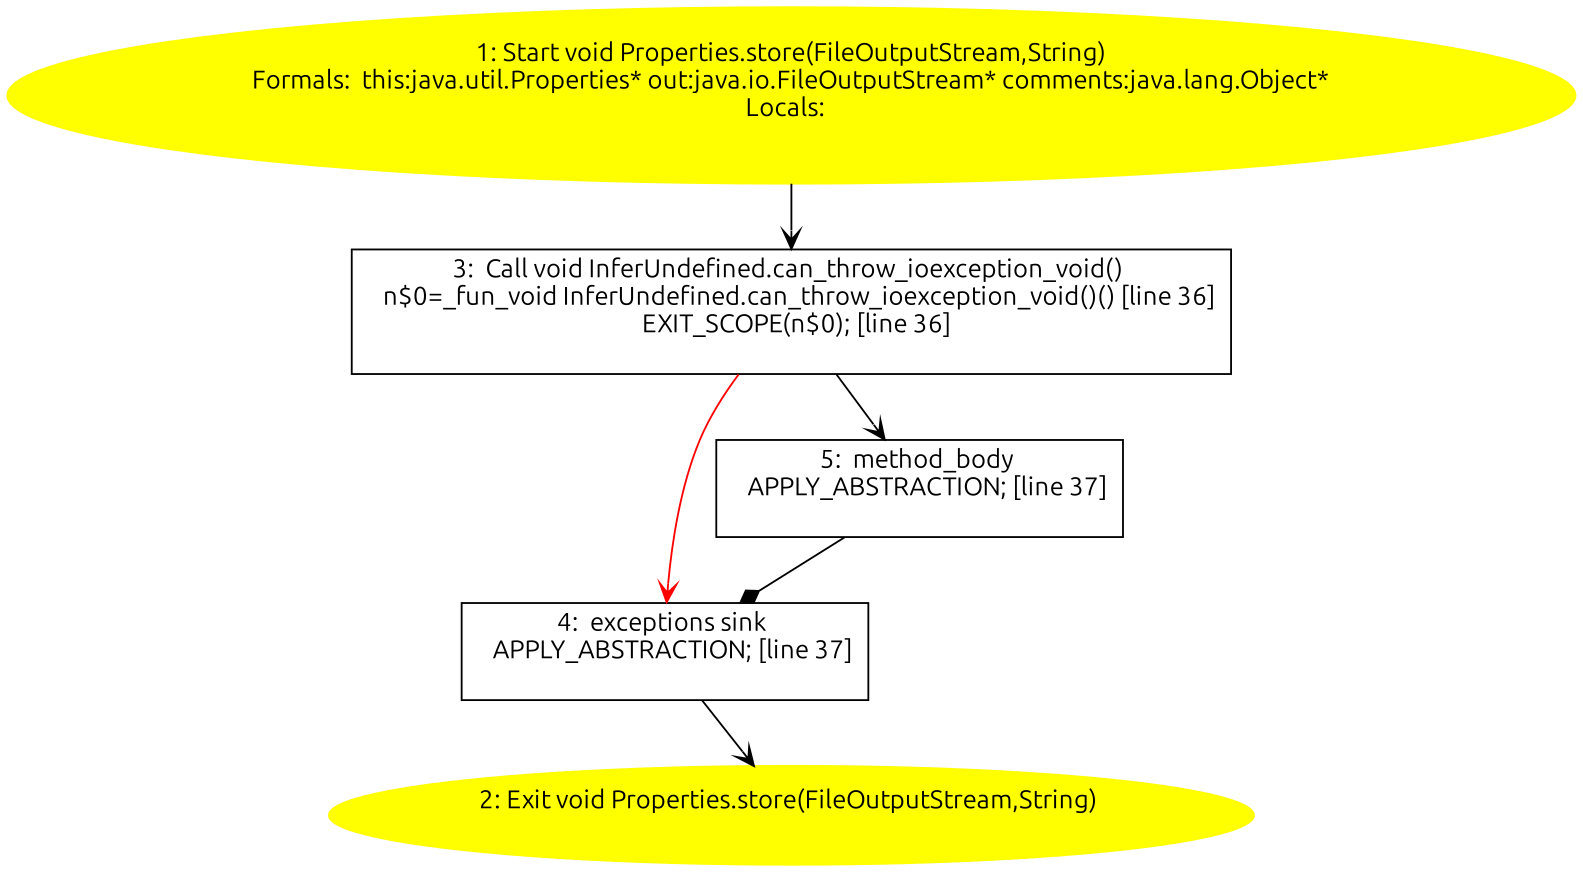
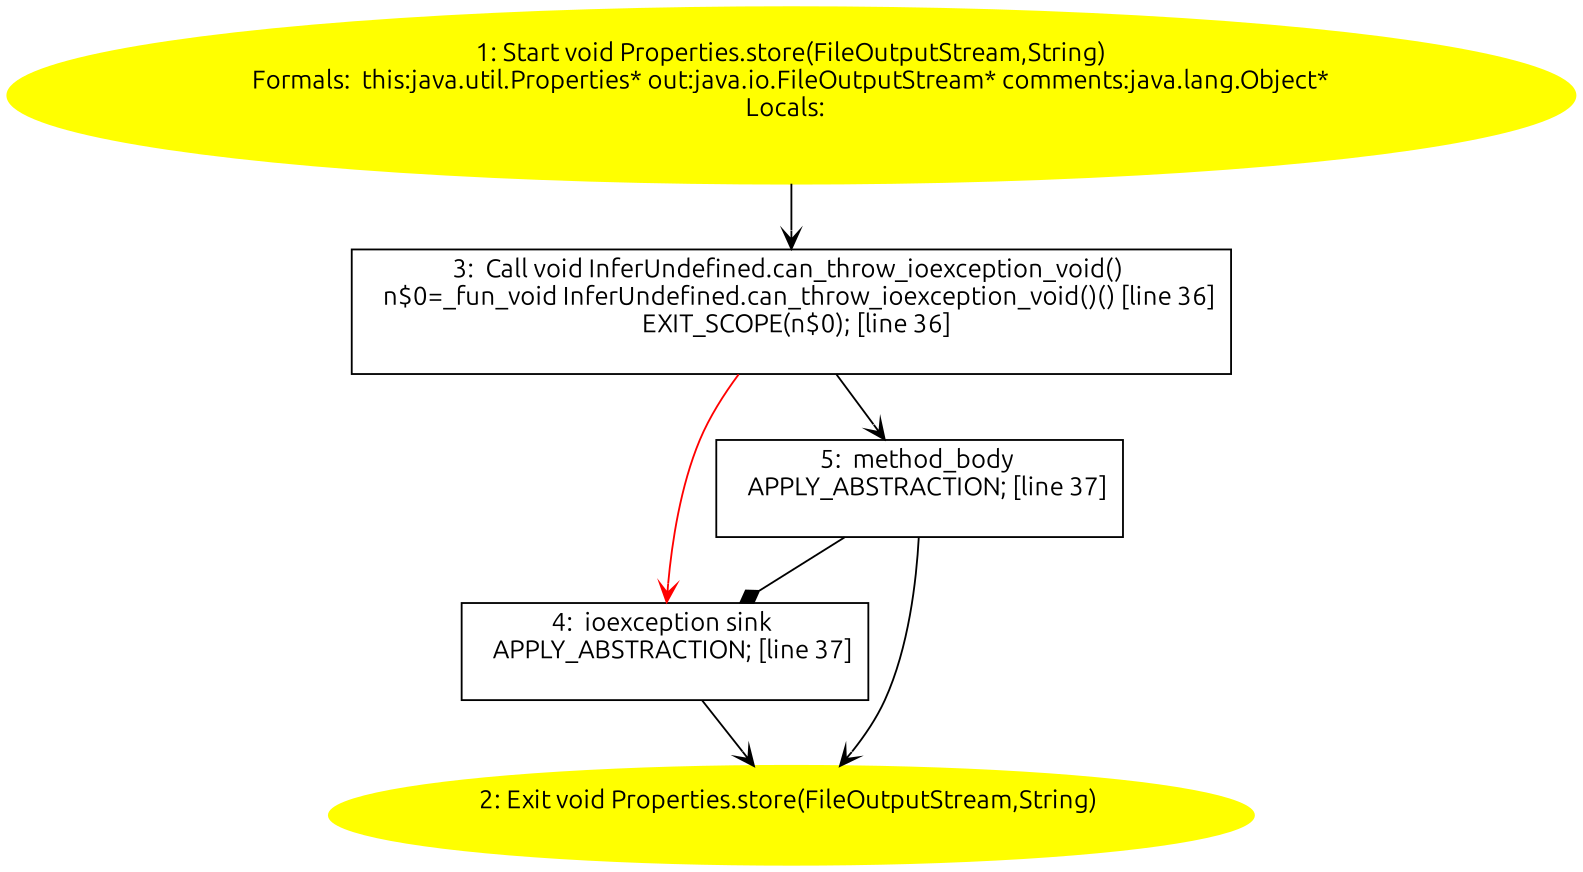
none -> (902, 650)
(665, 652) -> (665, 652)
